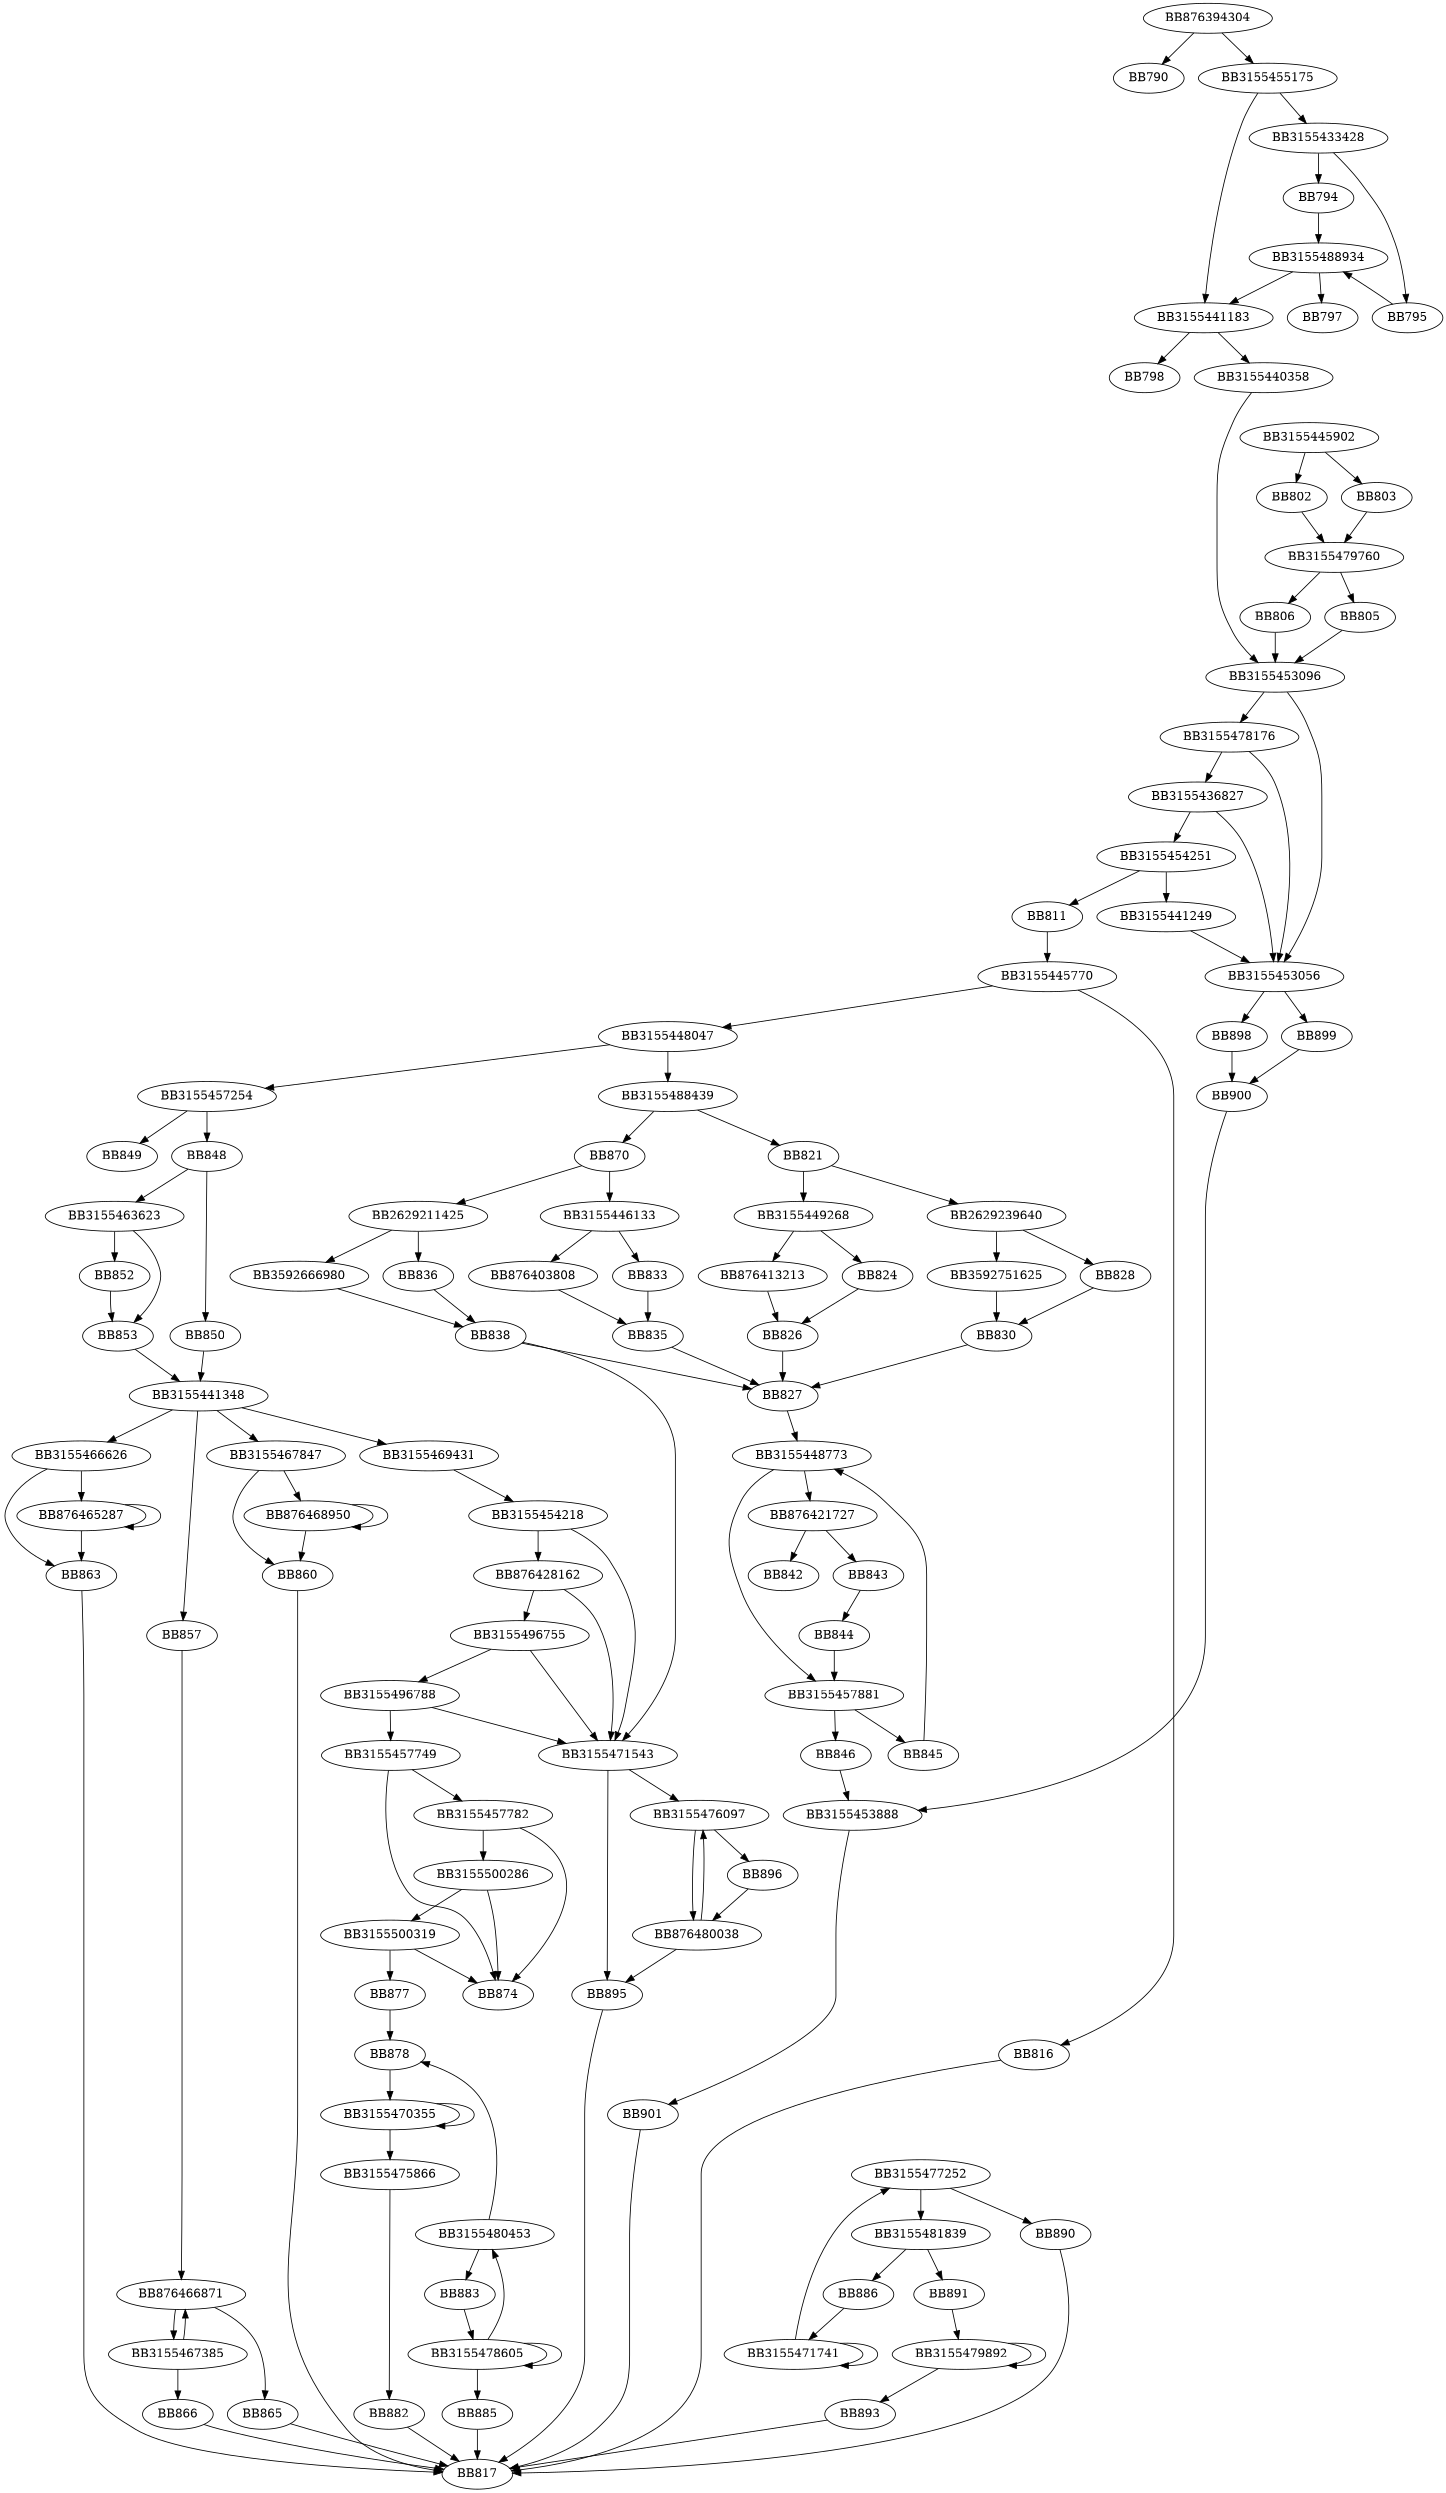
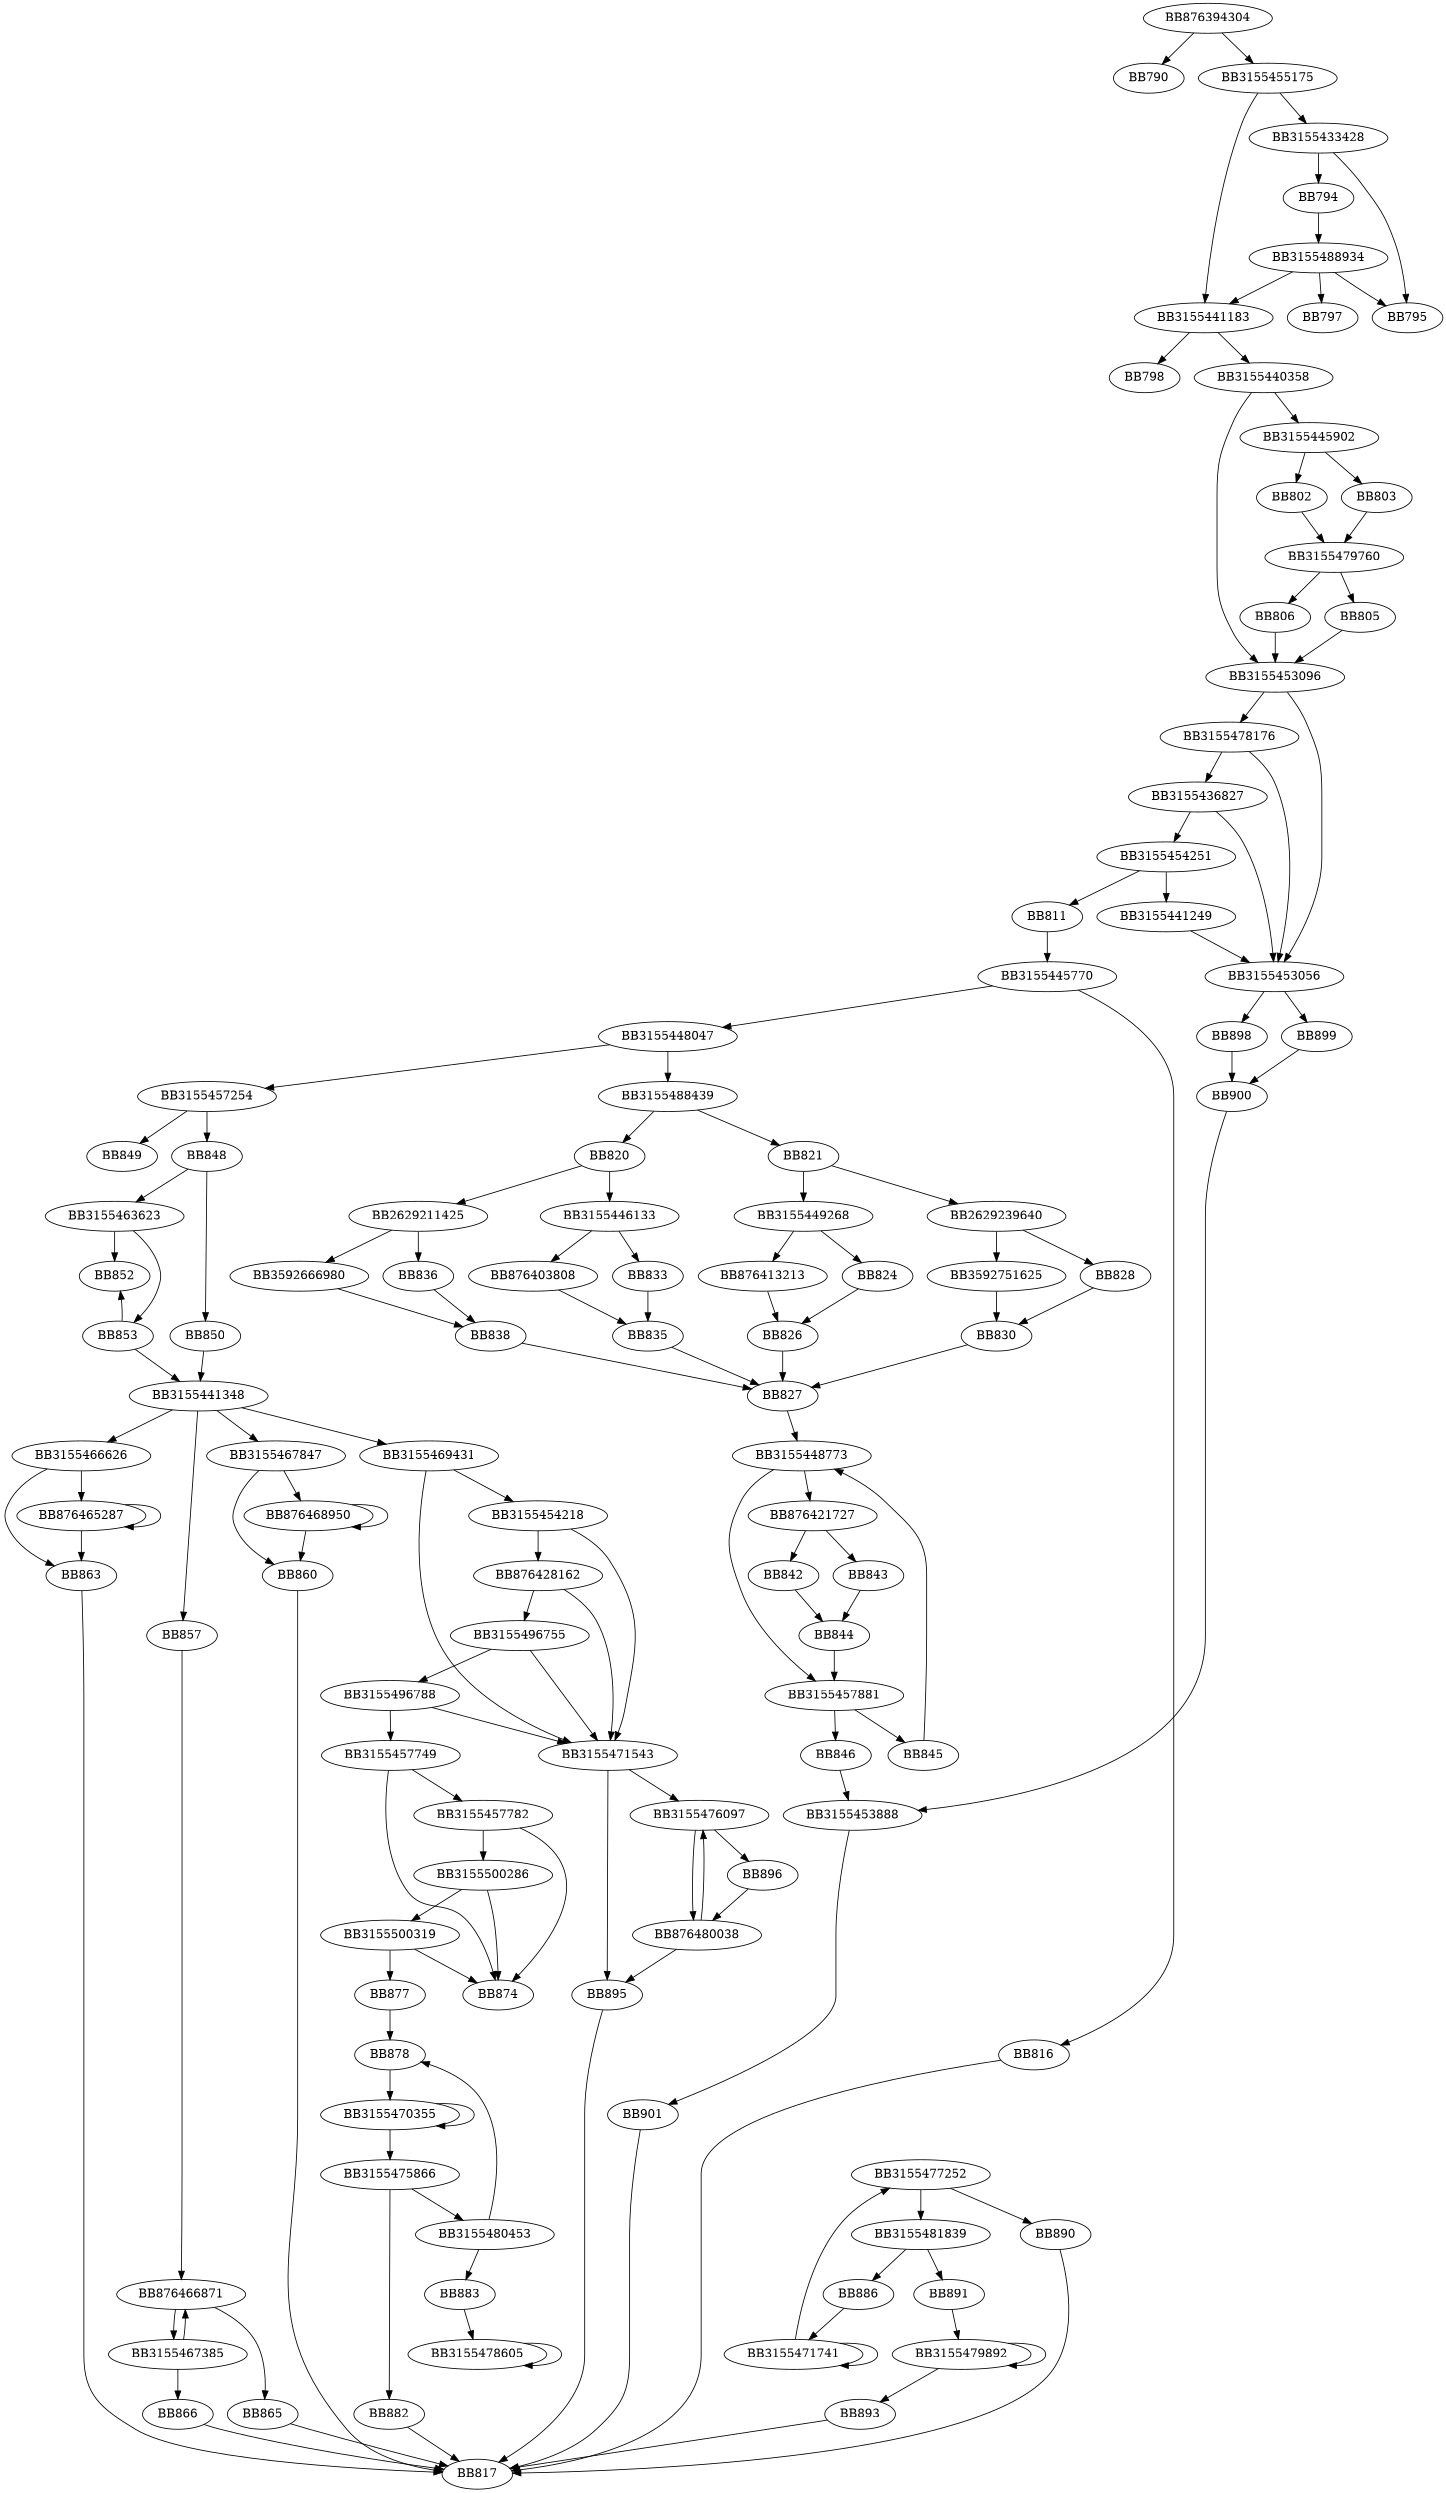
(1372, 290) -> (1356, 287)
none -> (1284, 404)
(610, 1156) -> (610, 1156)
(111, 1302) -> (122, 1310)
(675, 1499) -> (436, 1636)
none -> (806, 1603)
(504, 2300) -> (434, 2203)
(477, 2414) -> none
